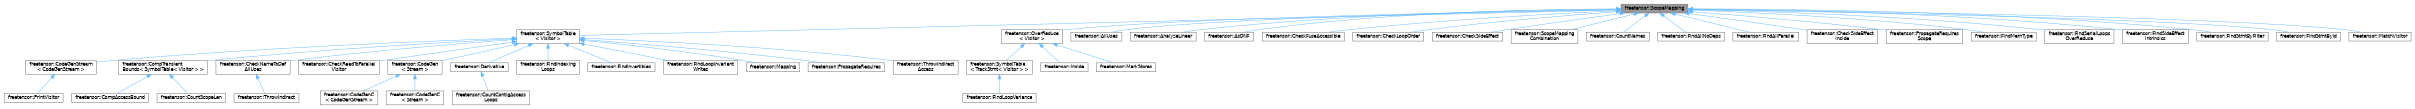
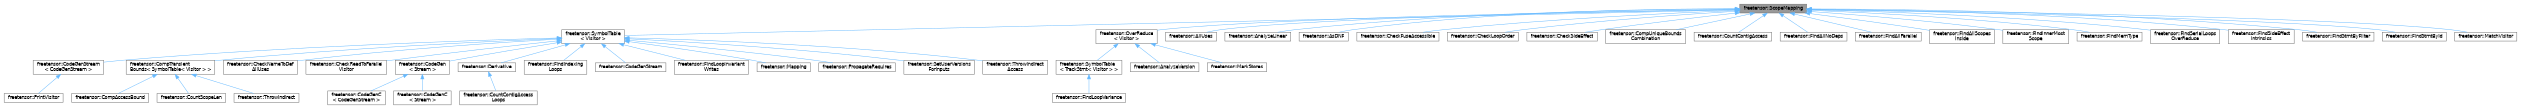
(1545, 37) -> (1646, 37)
(1618, 37) -> (1733, 37)
(1842, 37) -> (1962, 37)
(1924, 37) -> (2036, 37)
(621, 67) -> (631, 67)
none -> (939, 67)
(1064, 67) -> (1165, 67)
(261, 86) -> (225, 85)
